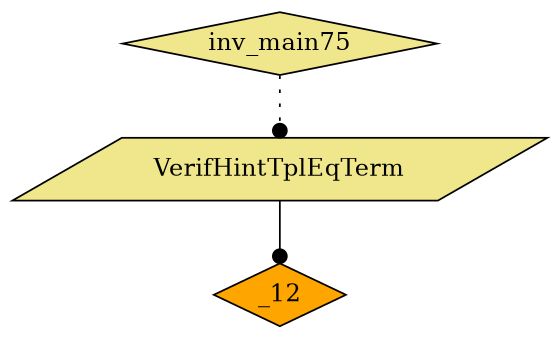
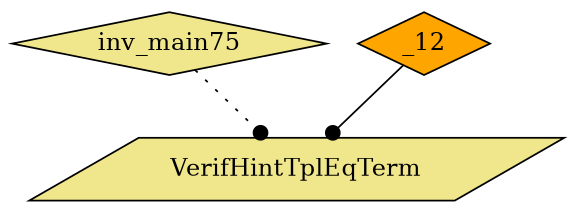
(280, 225) -> (371, 97)
